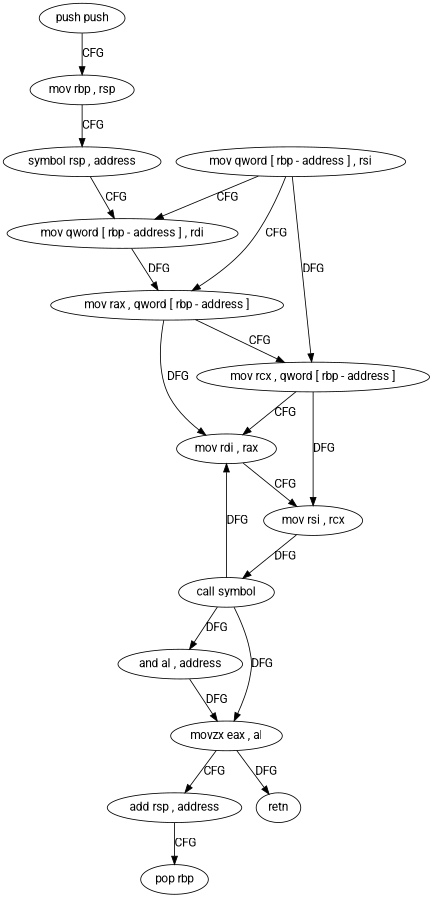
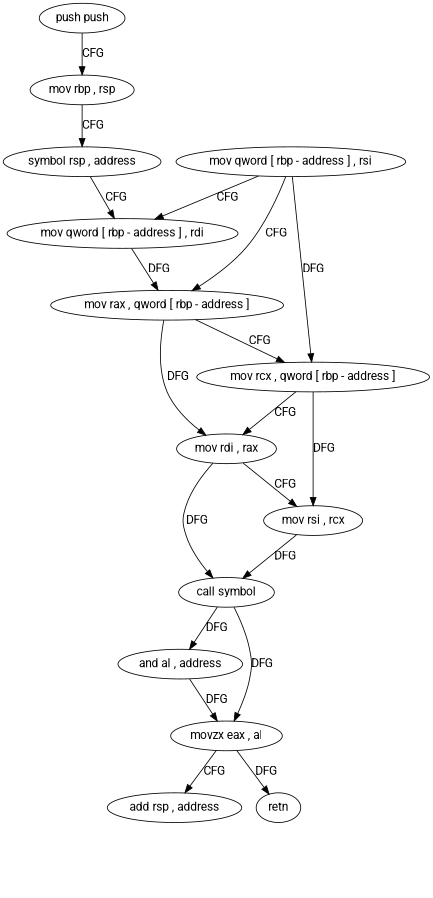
(226, 525) -> (183, 516)
(175, 879) -> none
